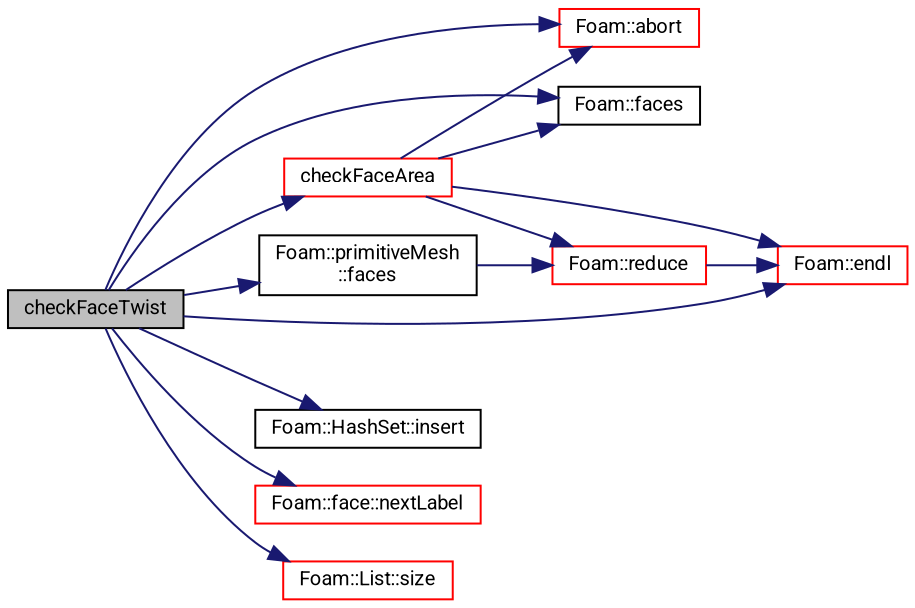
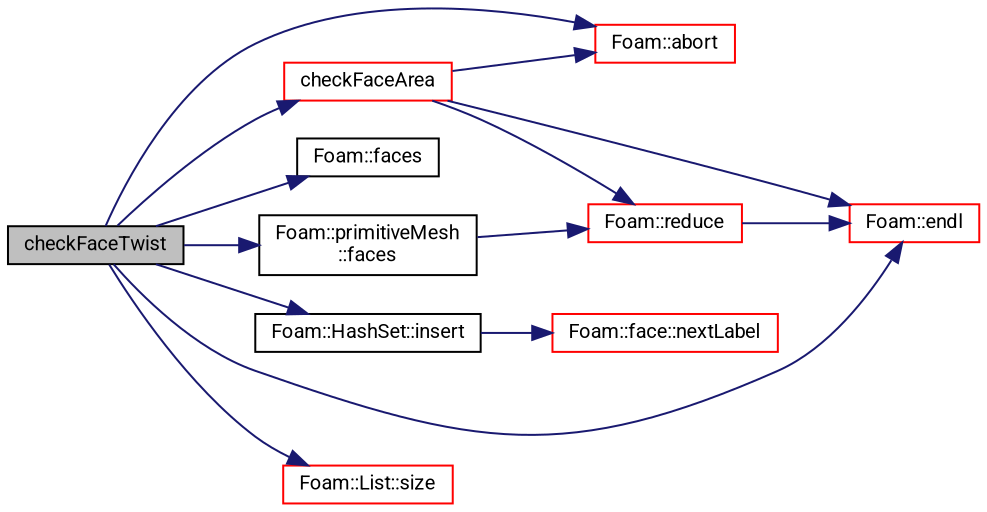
(488, 144) -> none
(186, 412) -> (506, 333)
